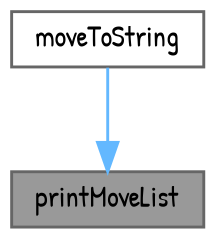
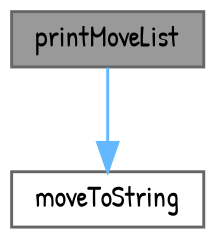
(108, 105) -> (108, 105)
